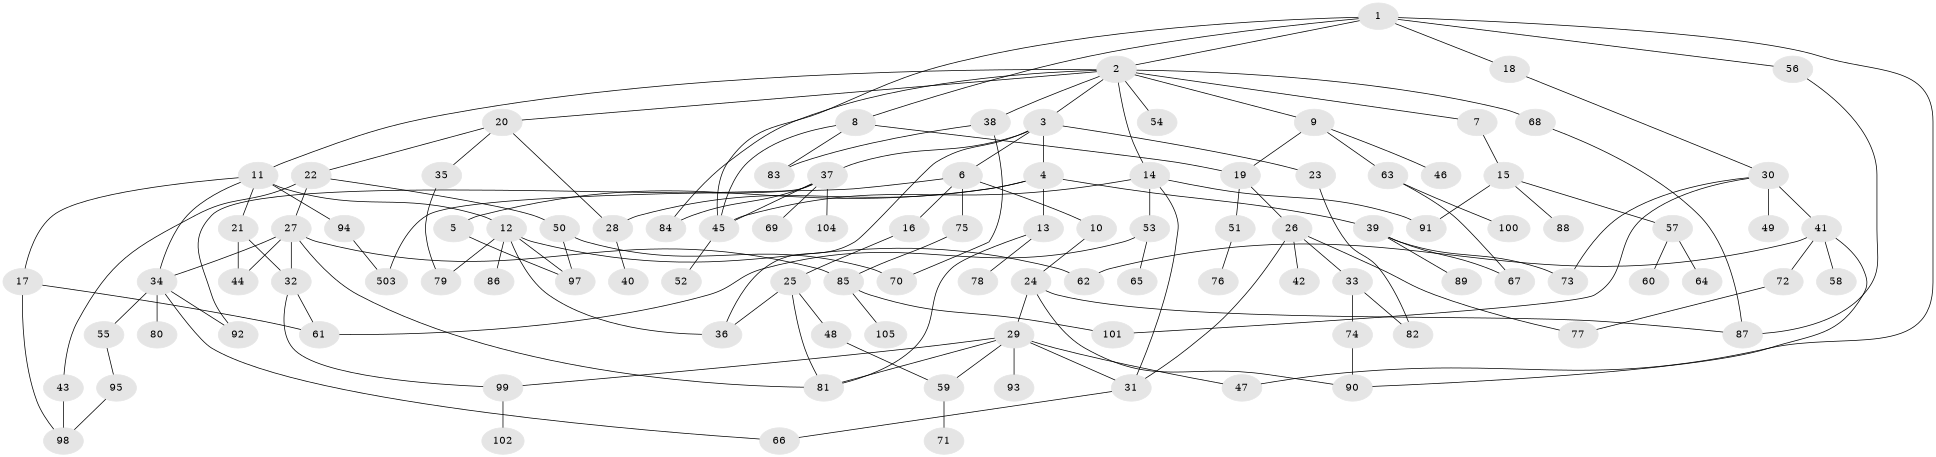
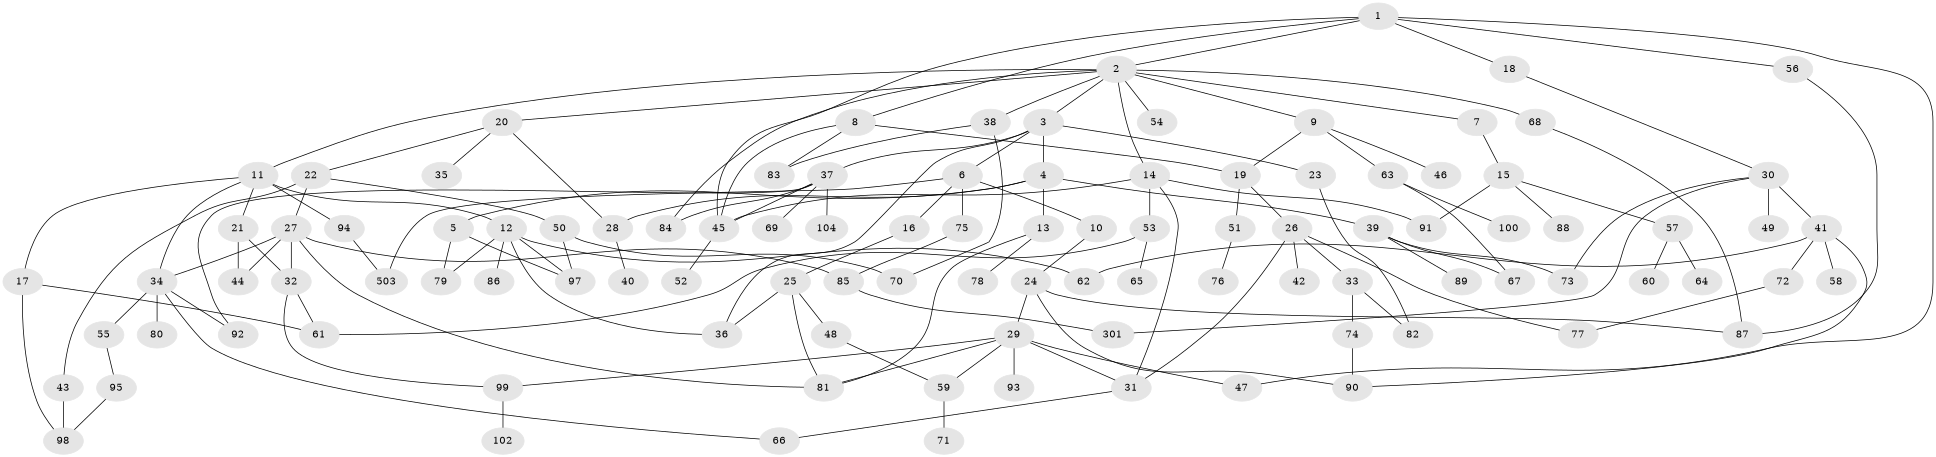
(425, 229) -> (447, 255)
(886, 335) -> none
(1113, 335) -> (1113, 335)
